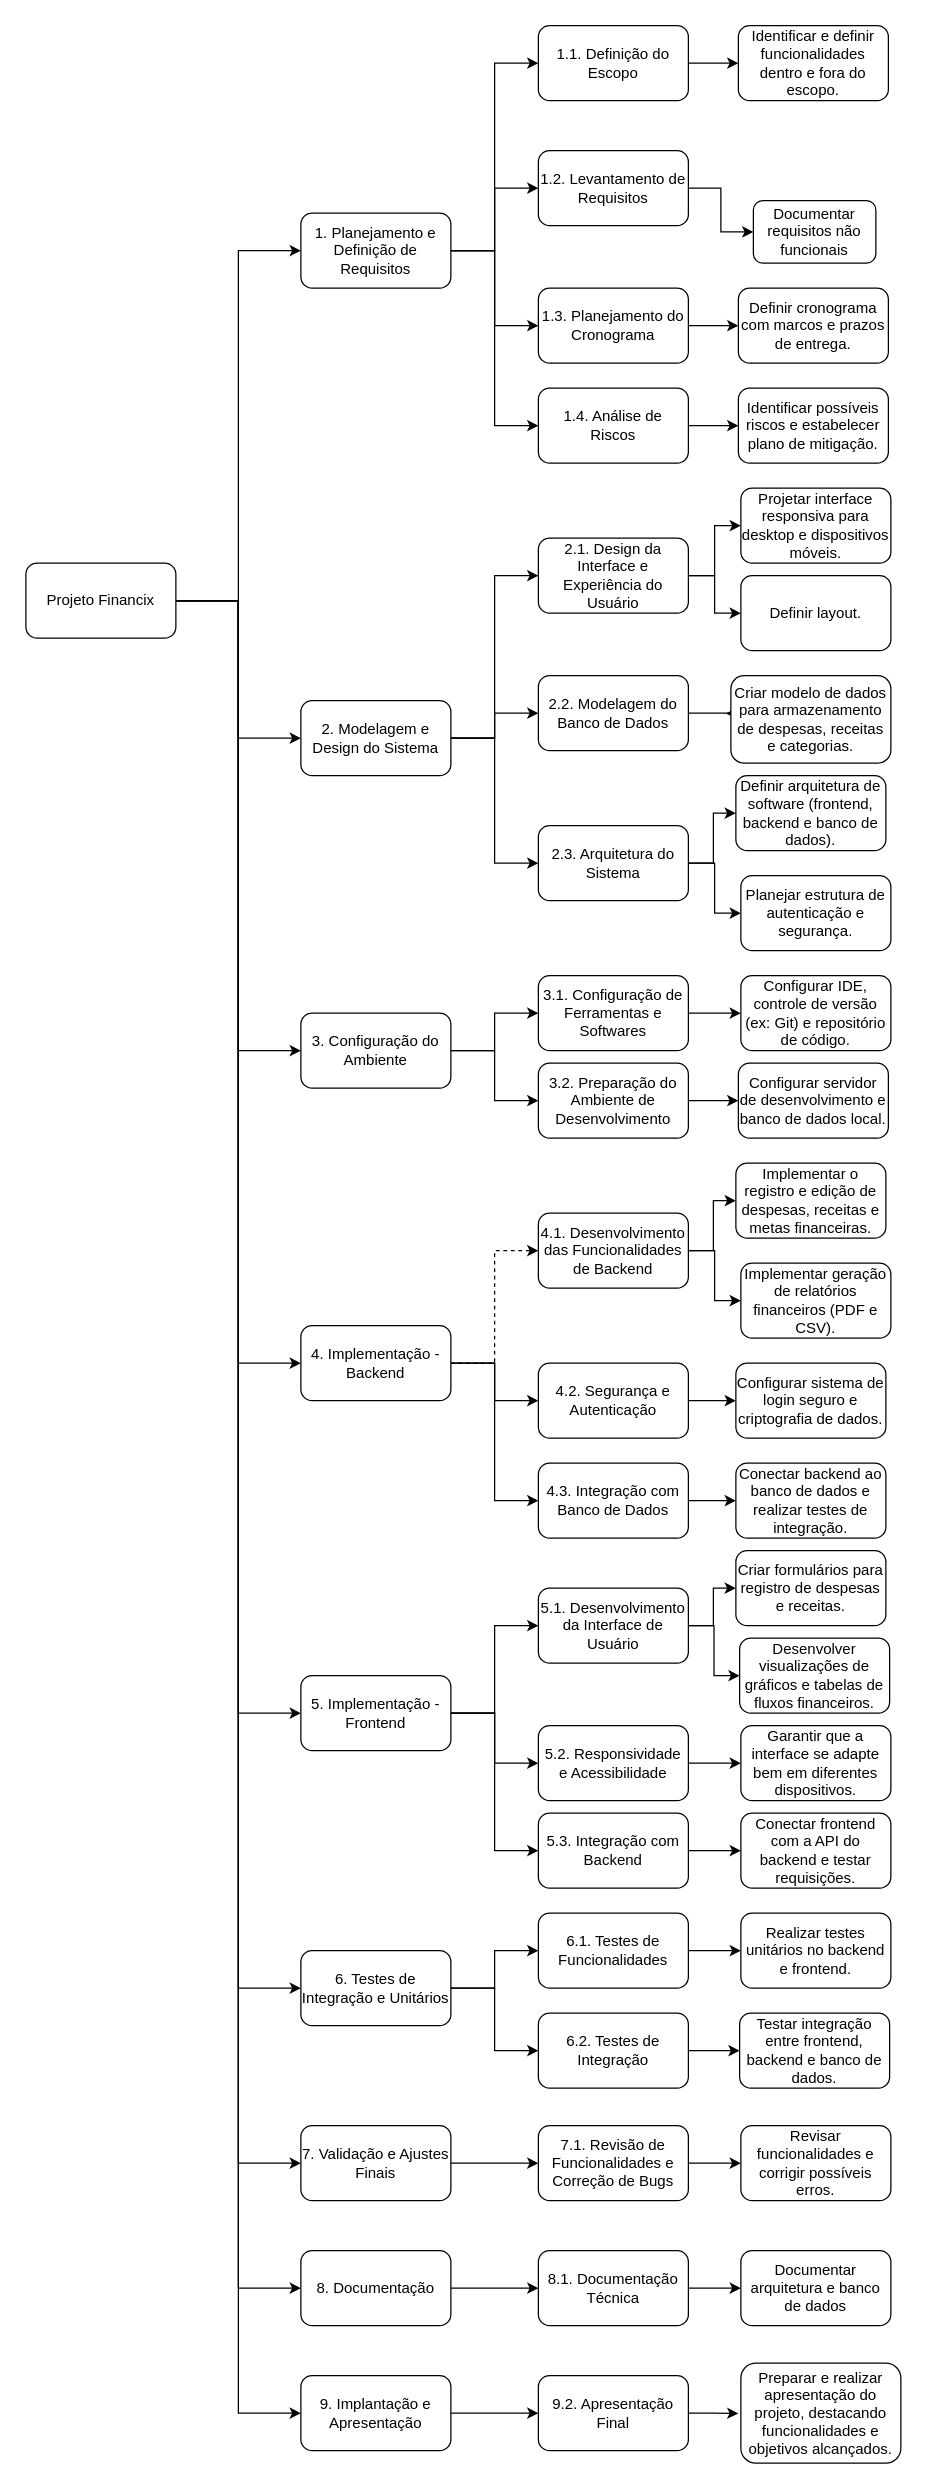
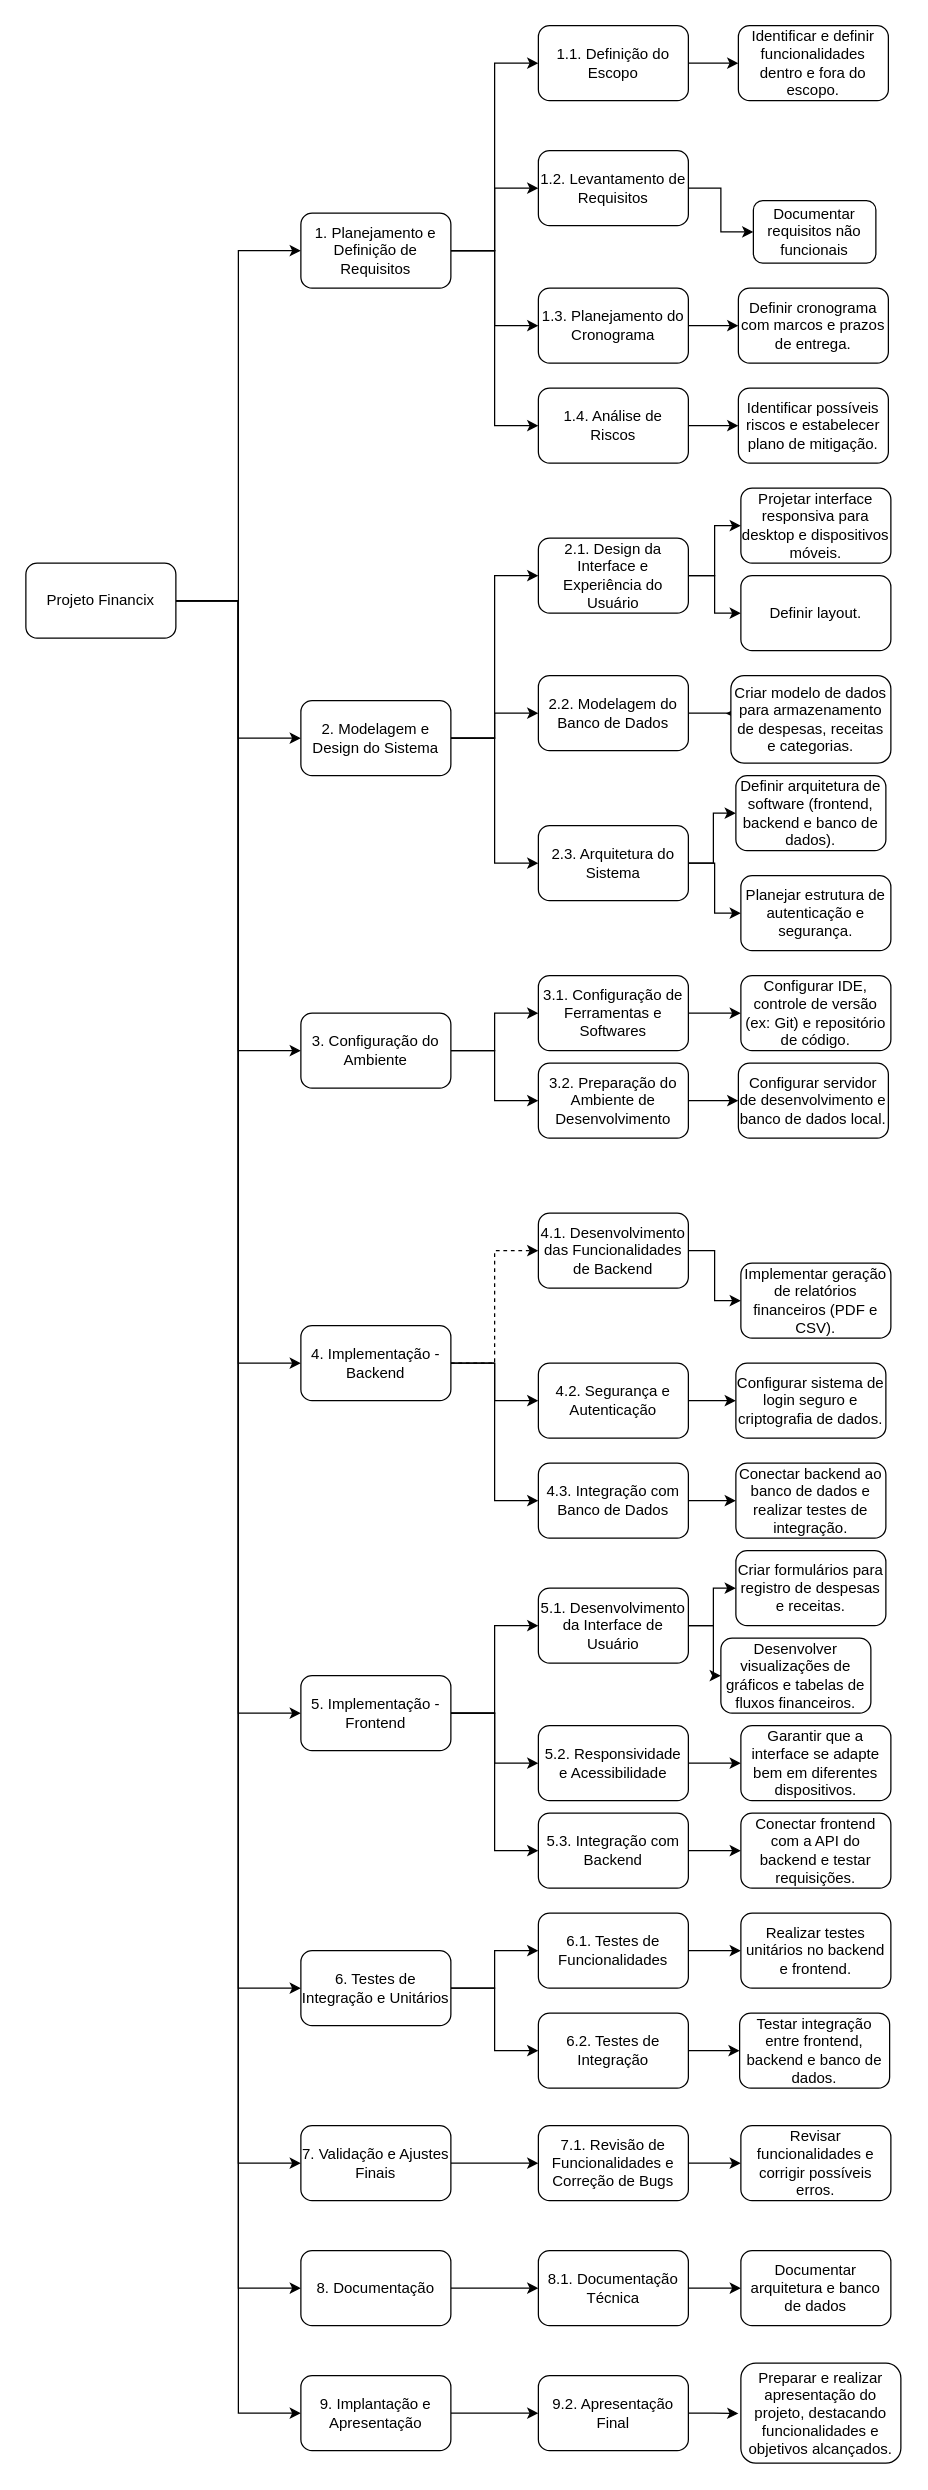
(811, 1201) -> none
(713, 1218) -> none
(814, 1676) -> (796, 1676)
